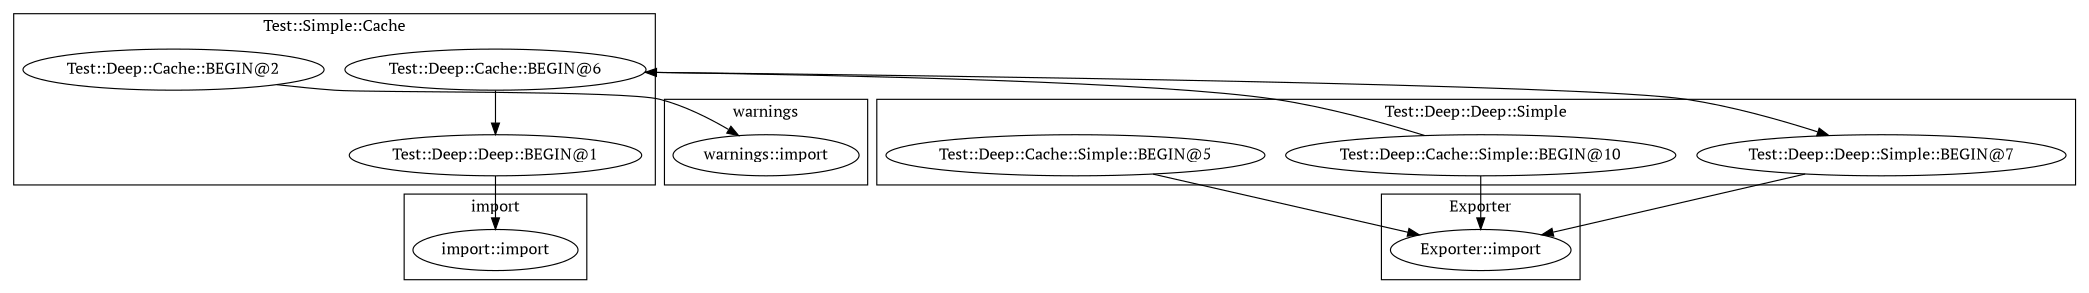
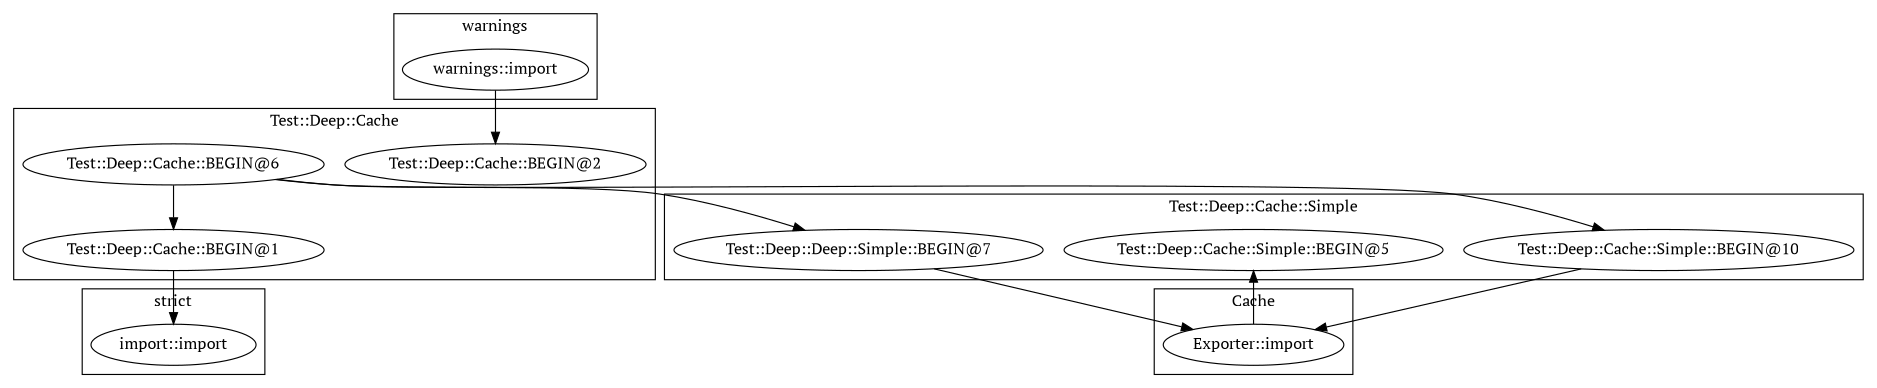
(335, 27) -> (335, 122)
(1121, 86) -> (936, 186)
(506, 92) -> (495, 115)
(1476, 112) -> (1264, 207)
(495, 155) -> (174, 250)
(1281, 203) -> (1254, 303)
(495, 207) -> (174, 302)
(1481, 207) -> (1254, 302)
